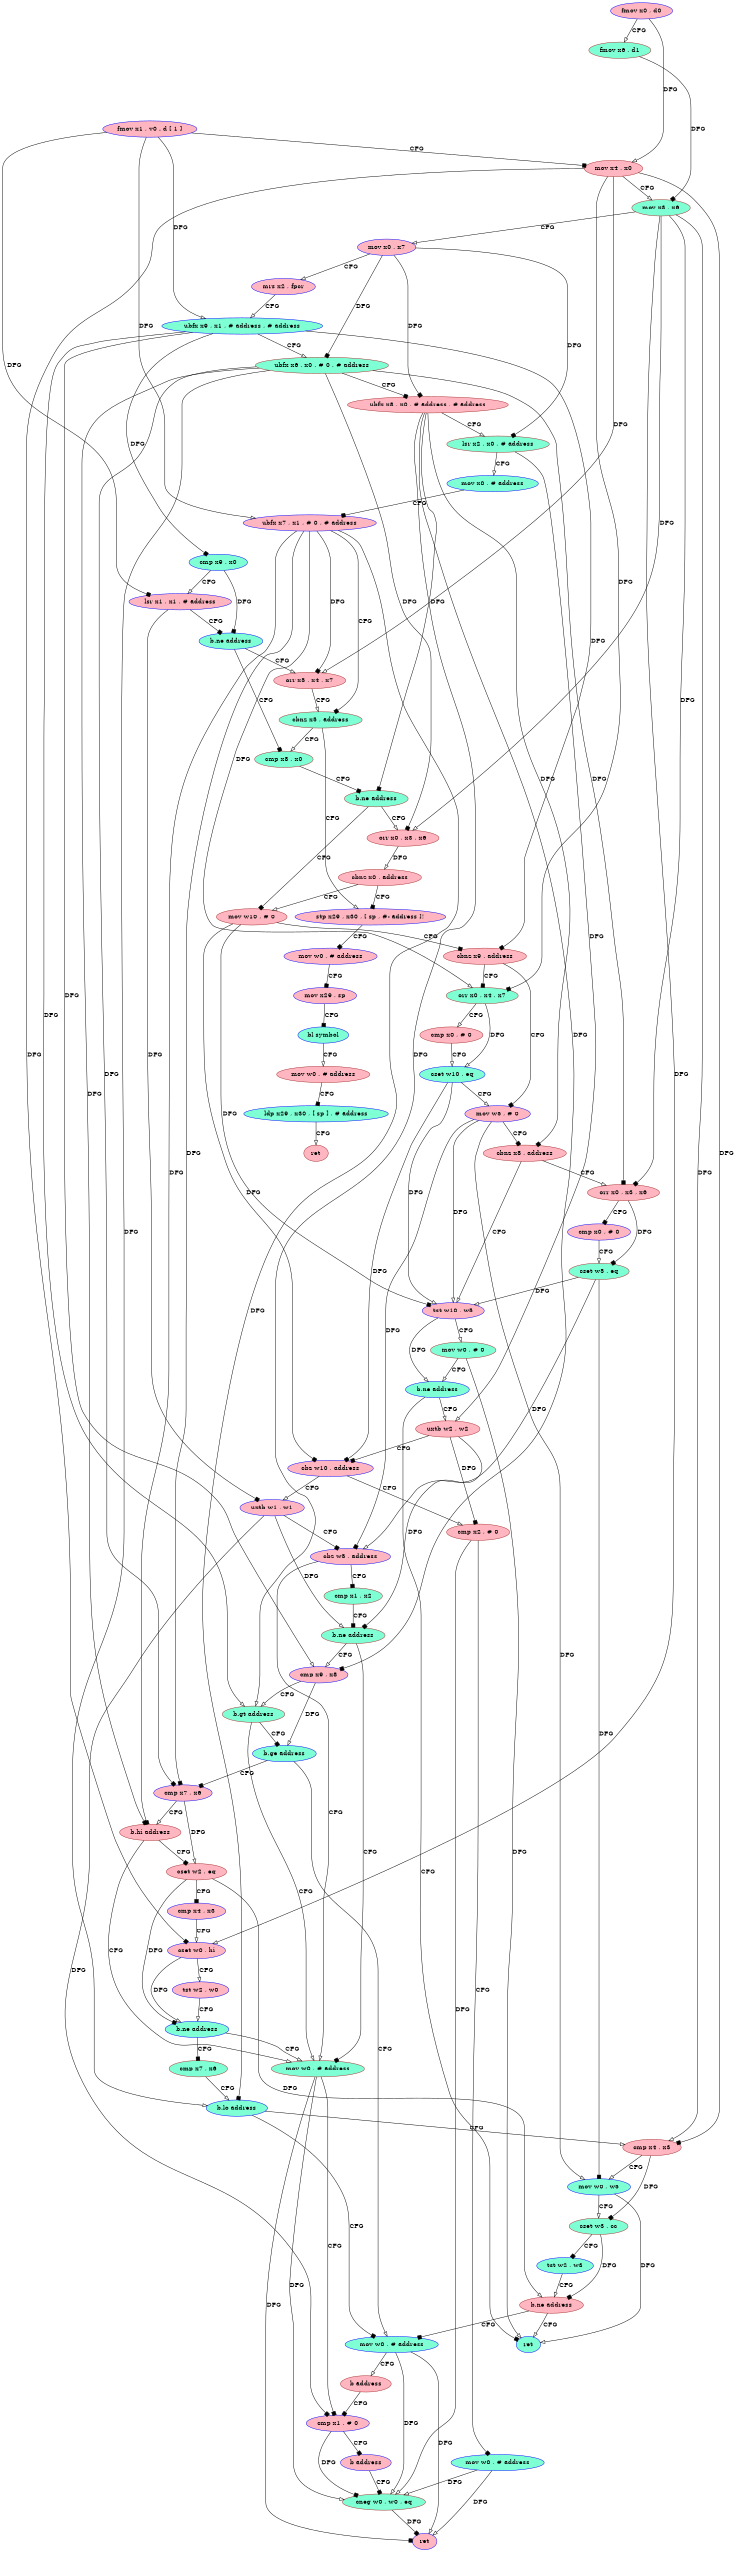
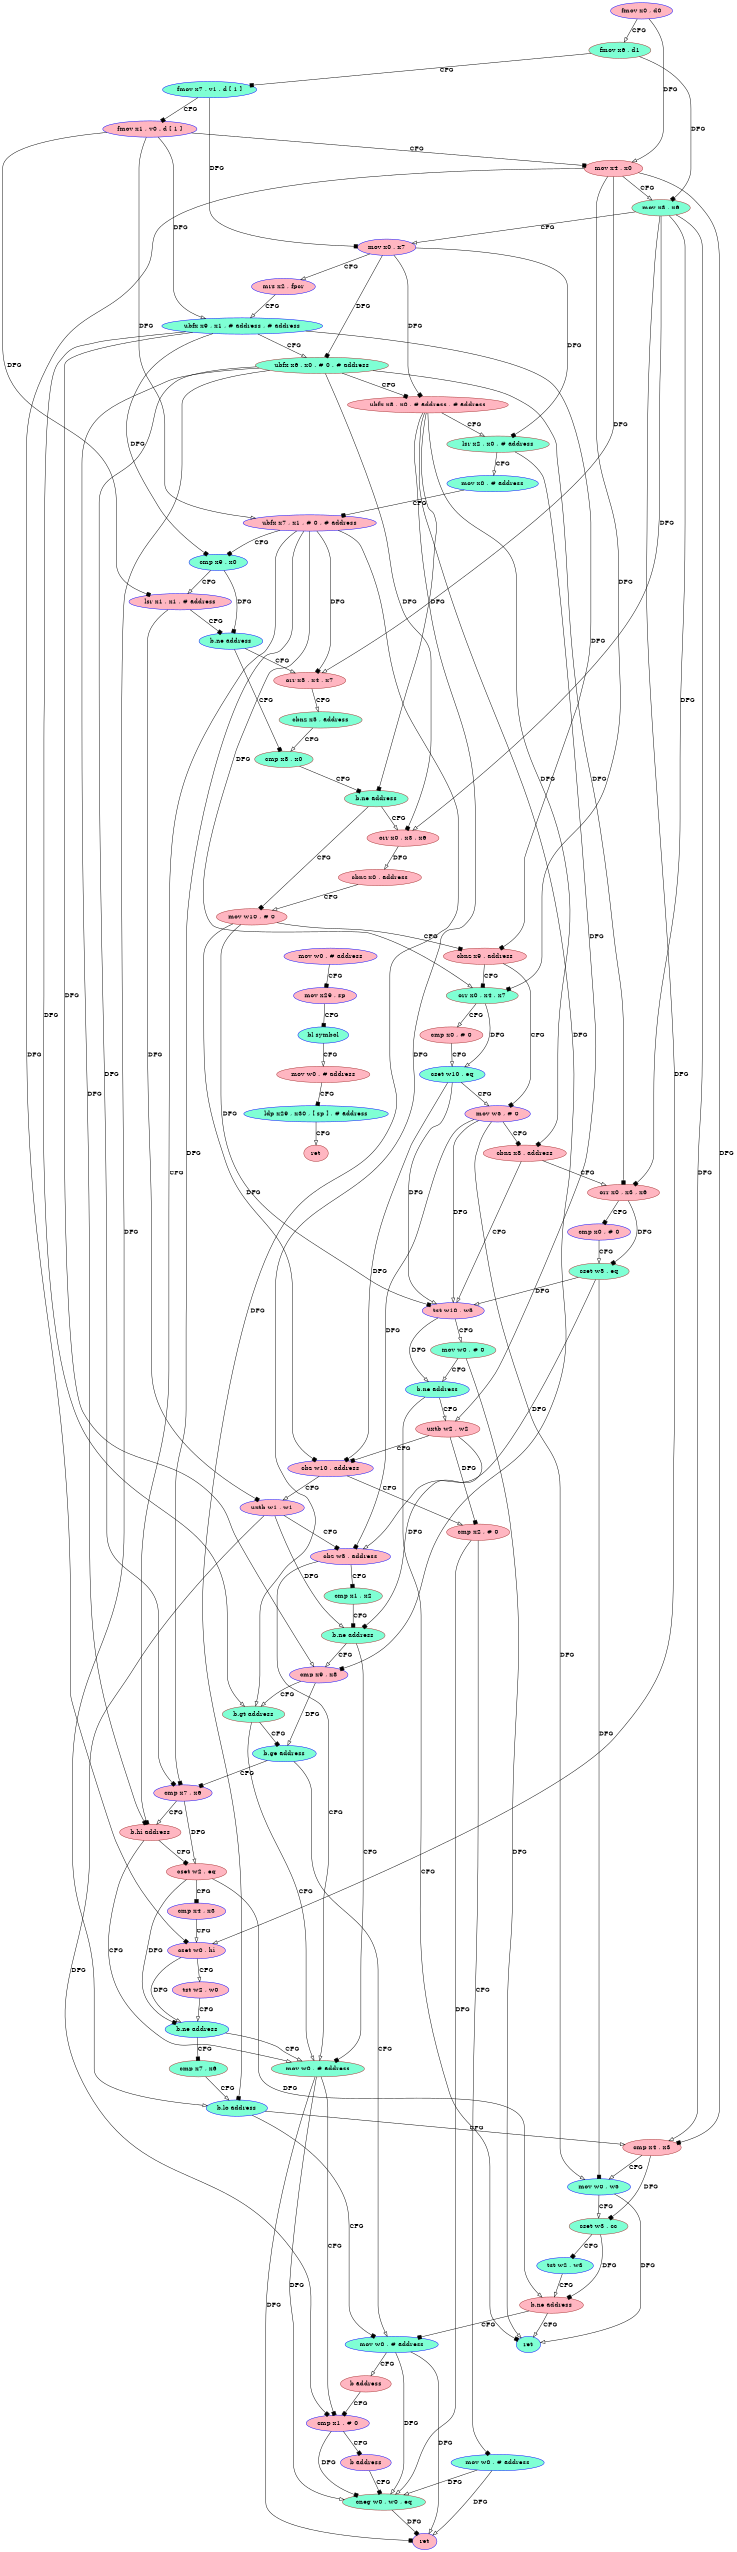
none -> (210, 90)
(358, 618) -> (255, 539)
(370, 917) -> none
(177, 1173) -> (177, 1173)
